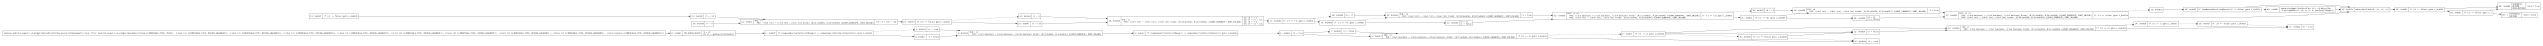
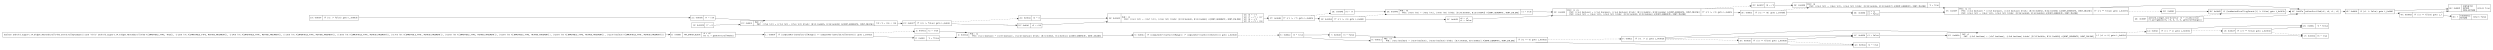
(2263, 10) -> (2208, 15)
none -> (2315, 26)
